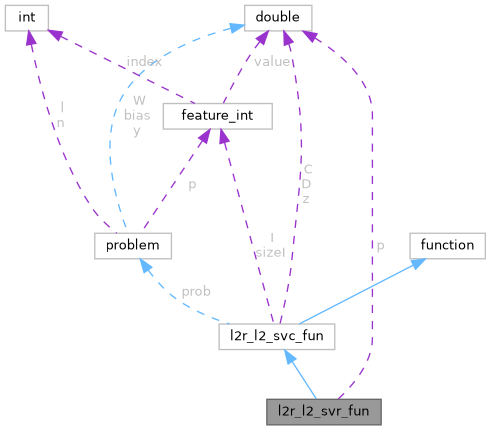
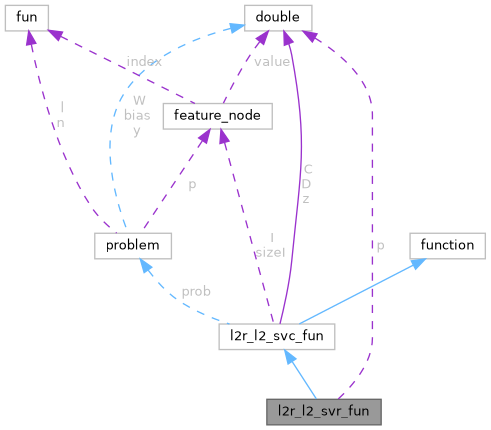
(27, 18) -> (27, 18)
(218, 116) -> (218, 116)
(300, 184) -> (300, 184)
